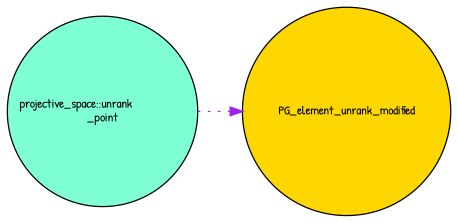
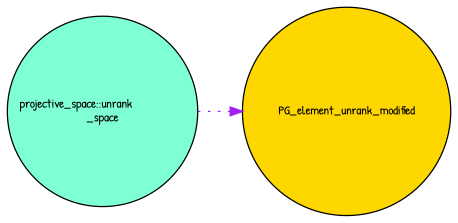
(103, 111) -> (103, 111)
